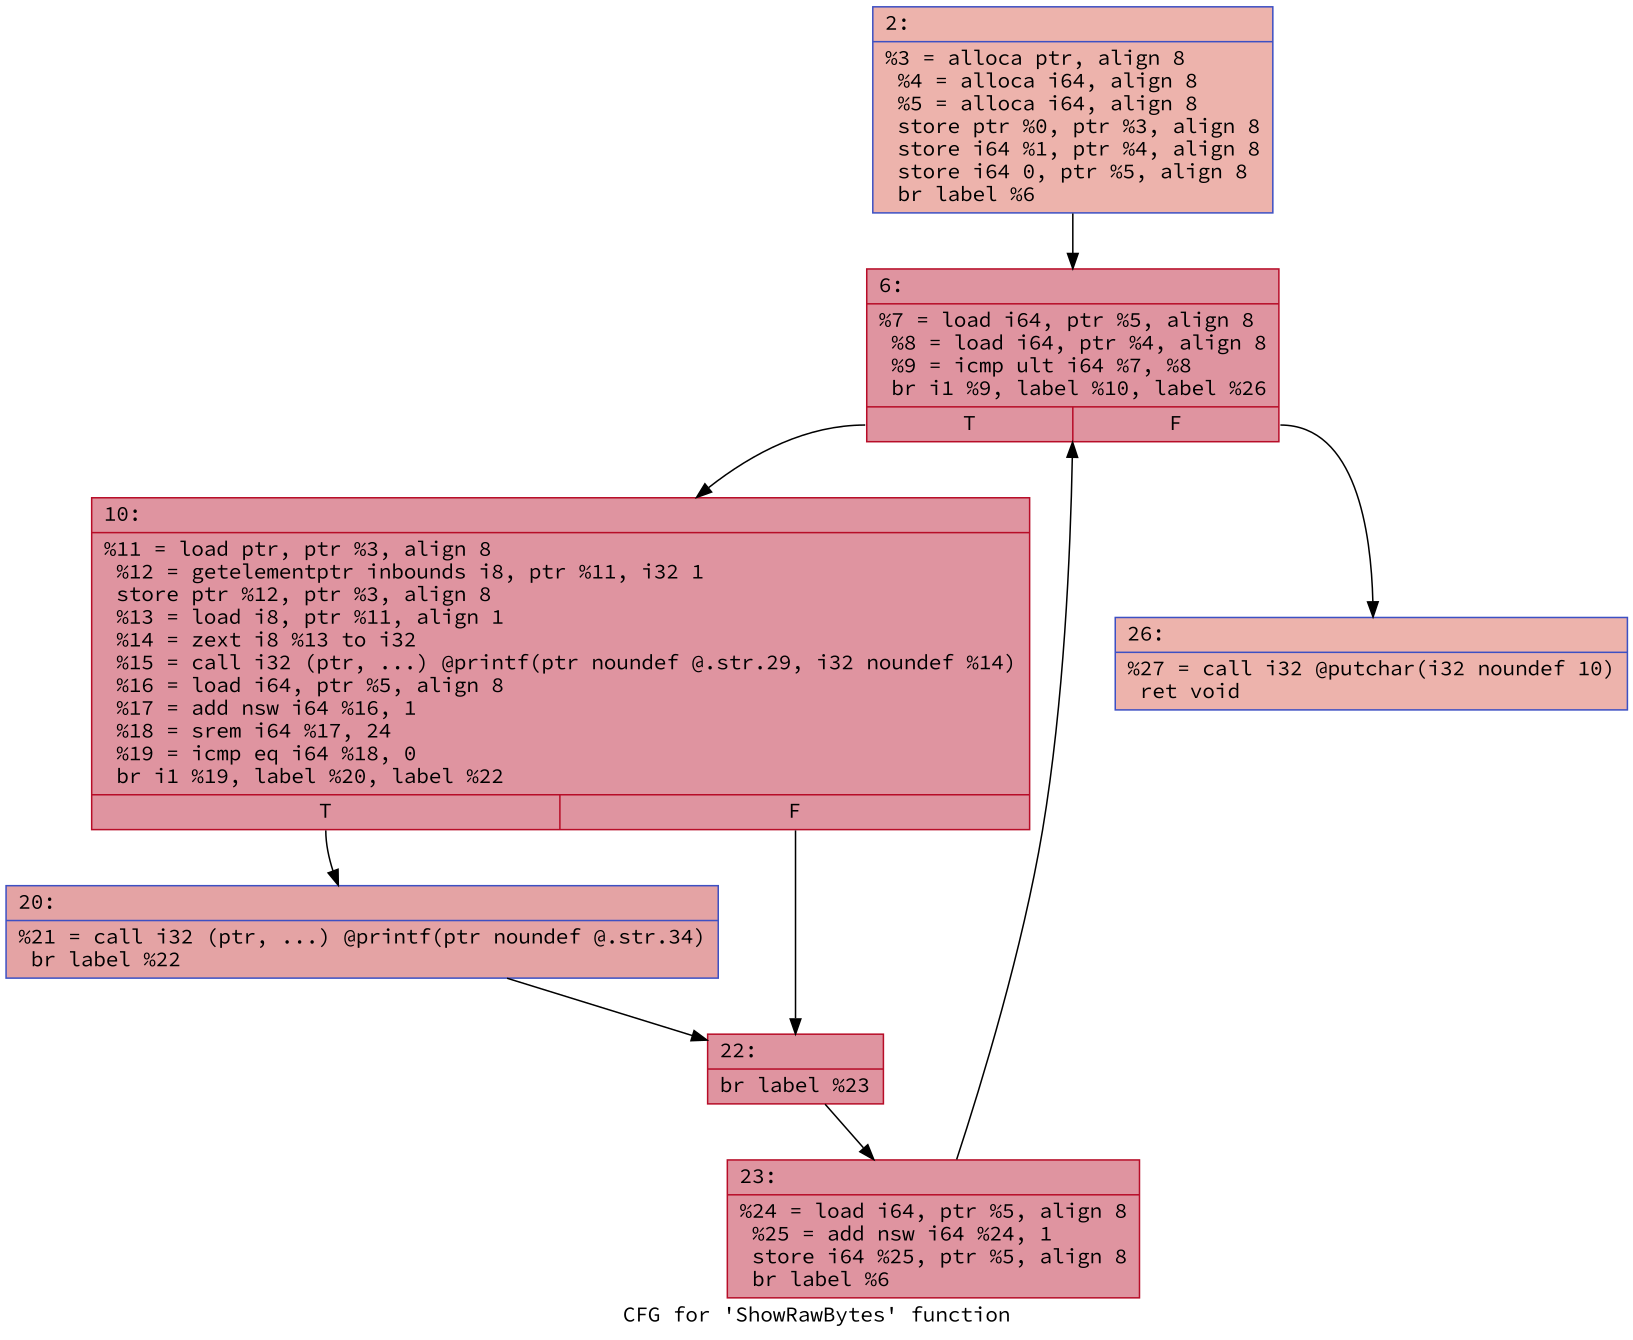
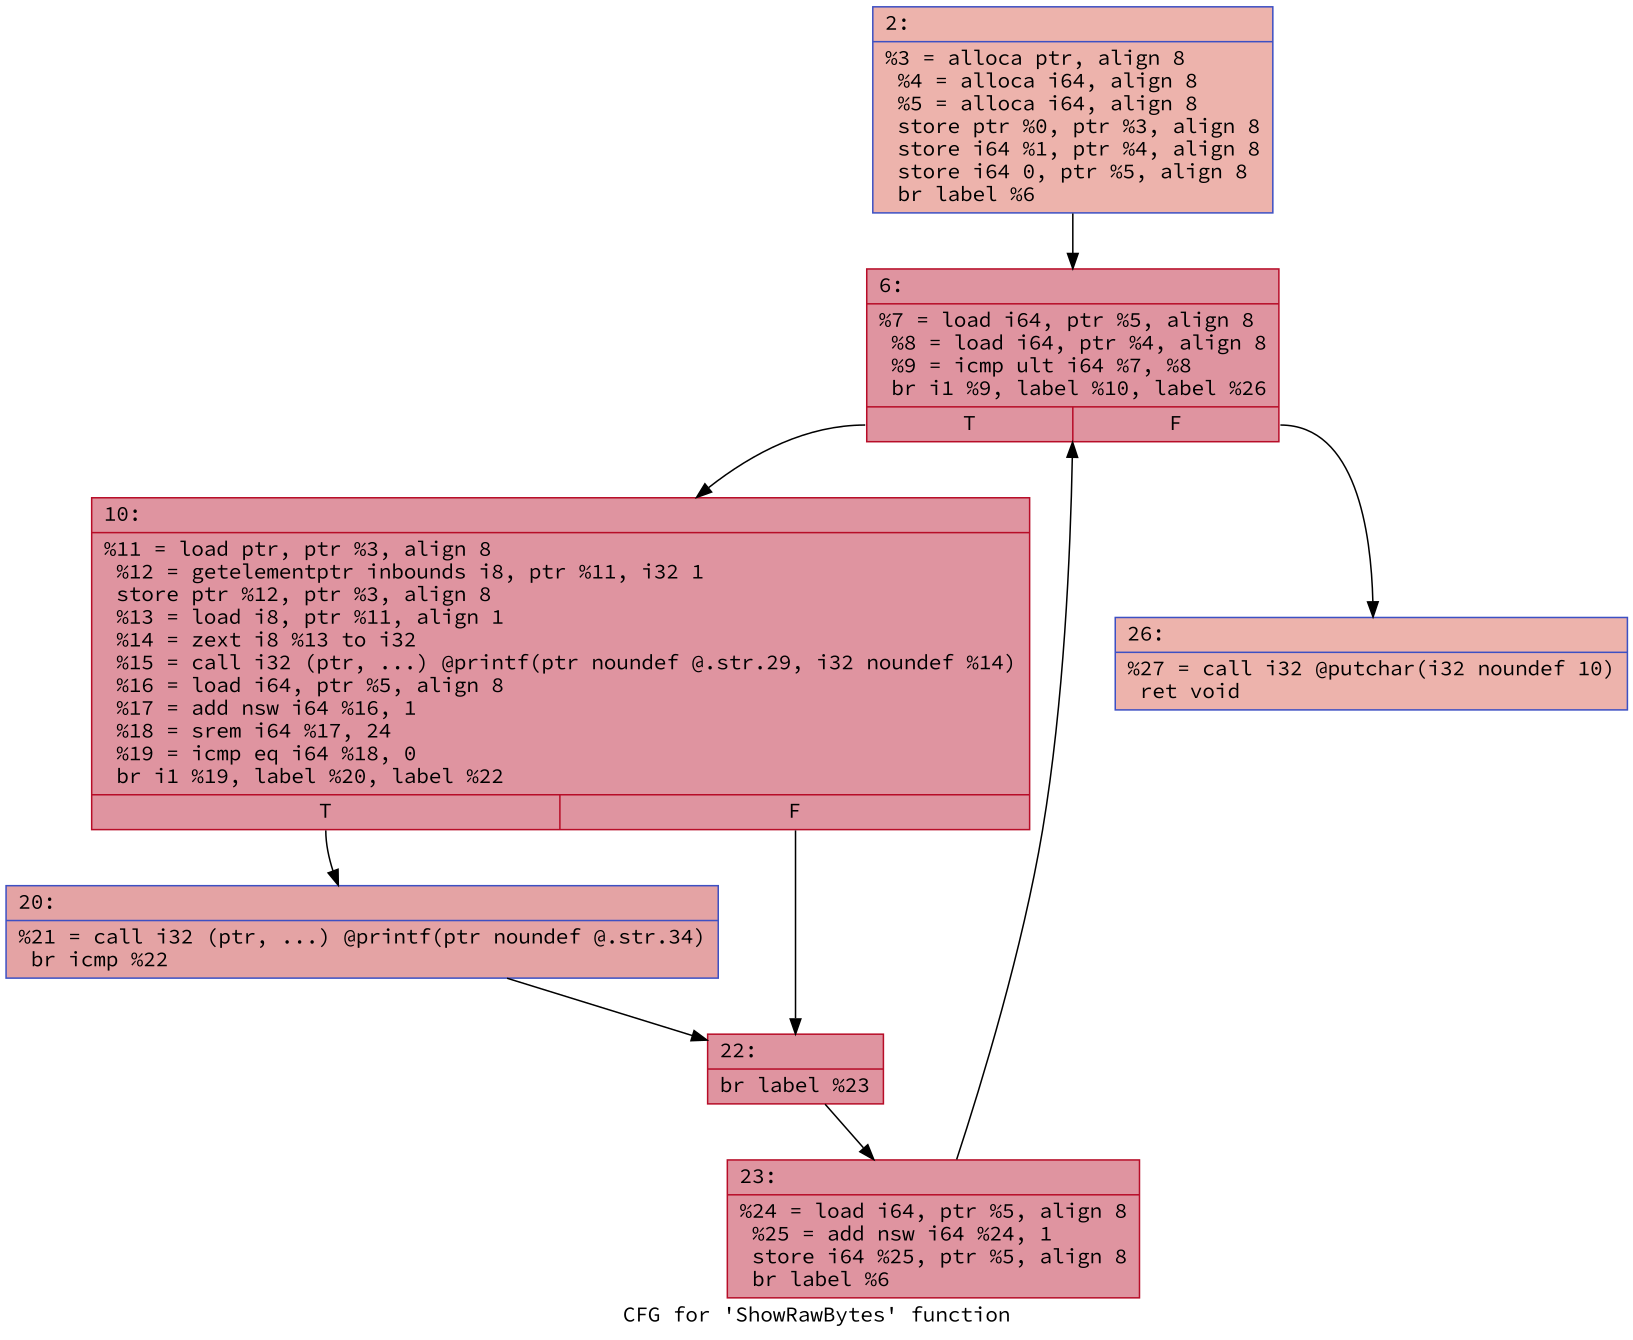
(100, 960) -> (94, 960)
